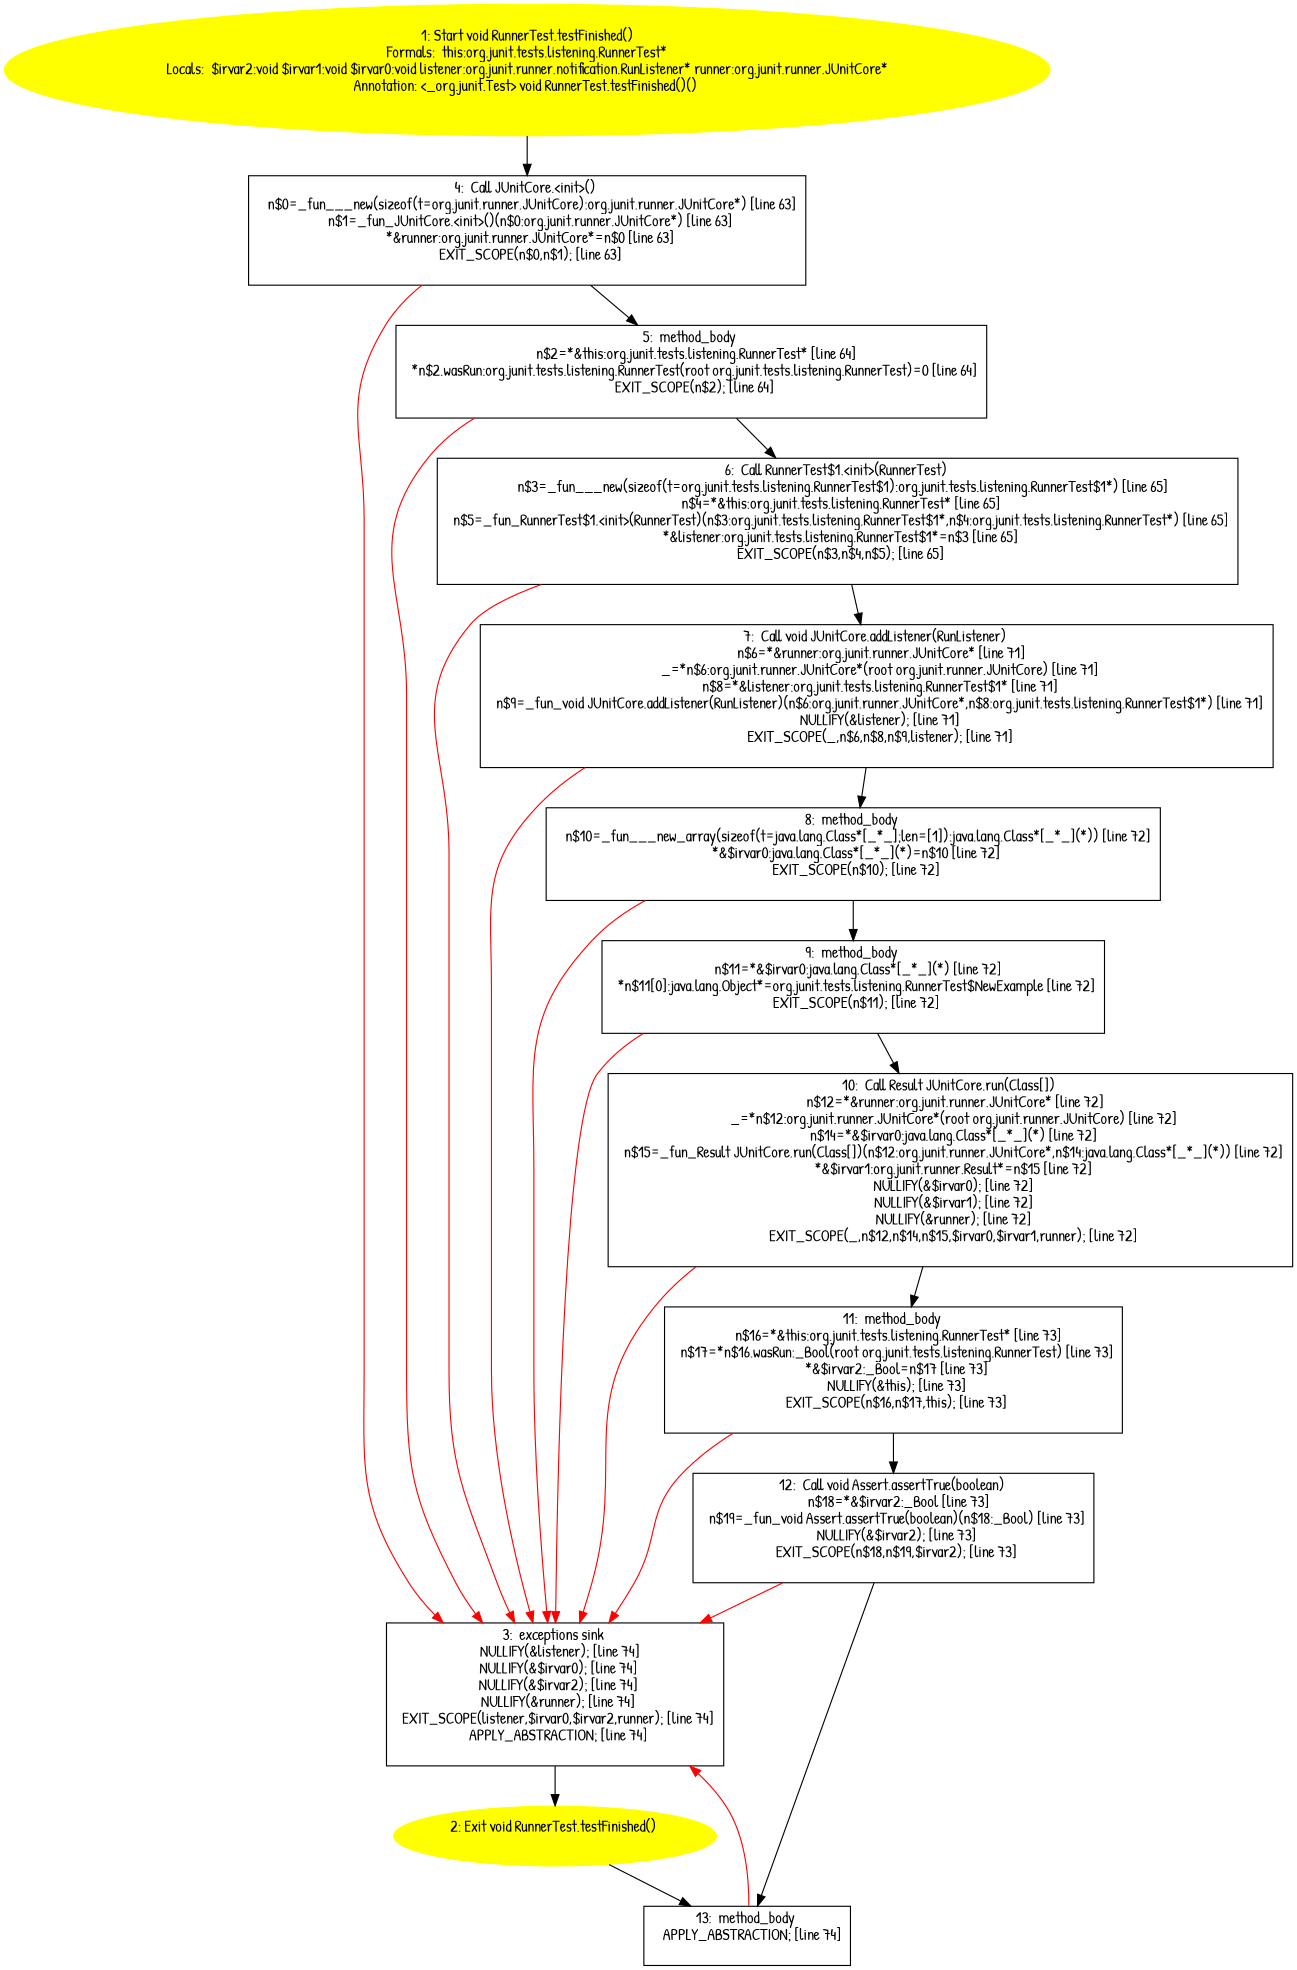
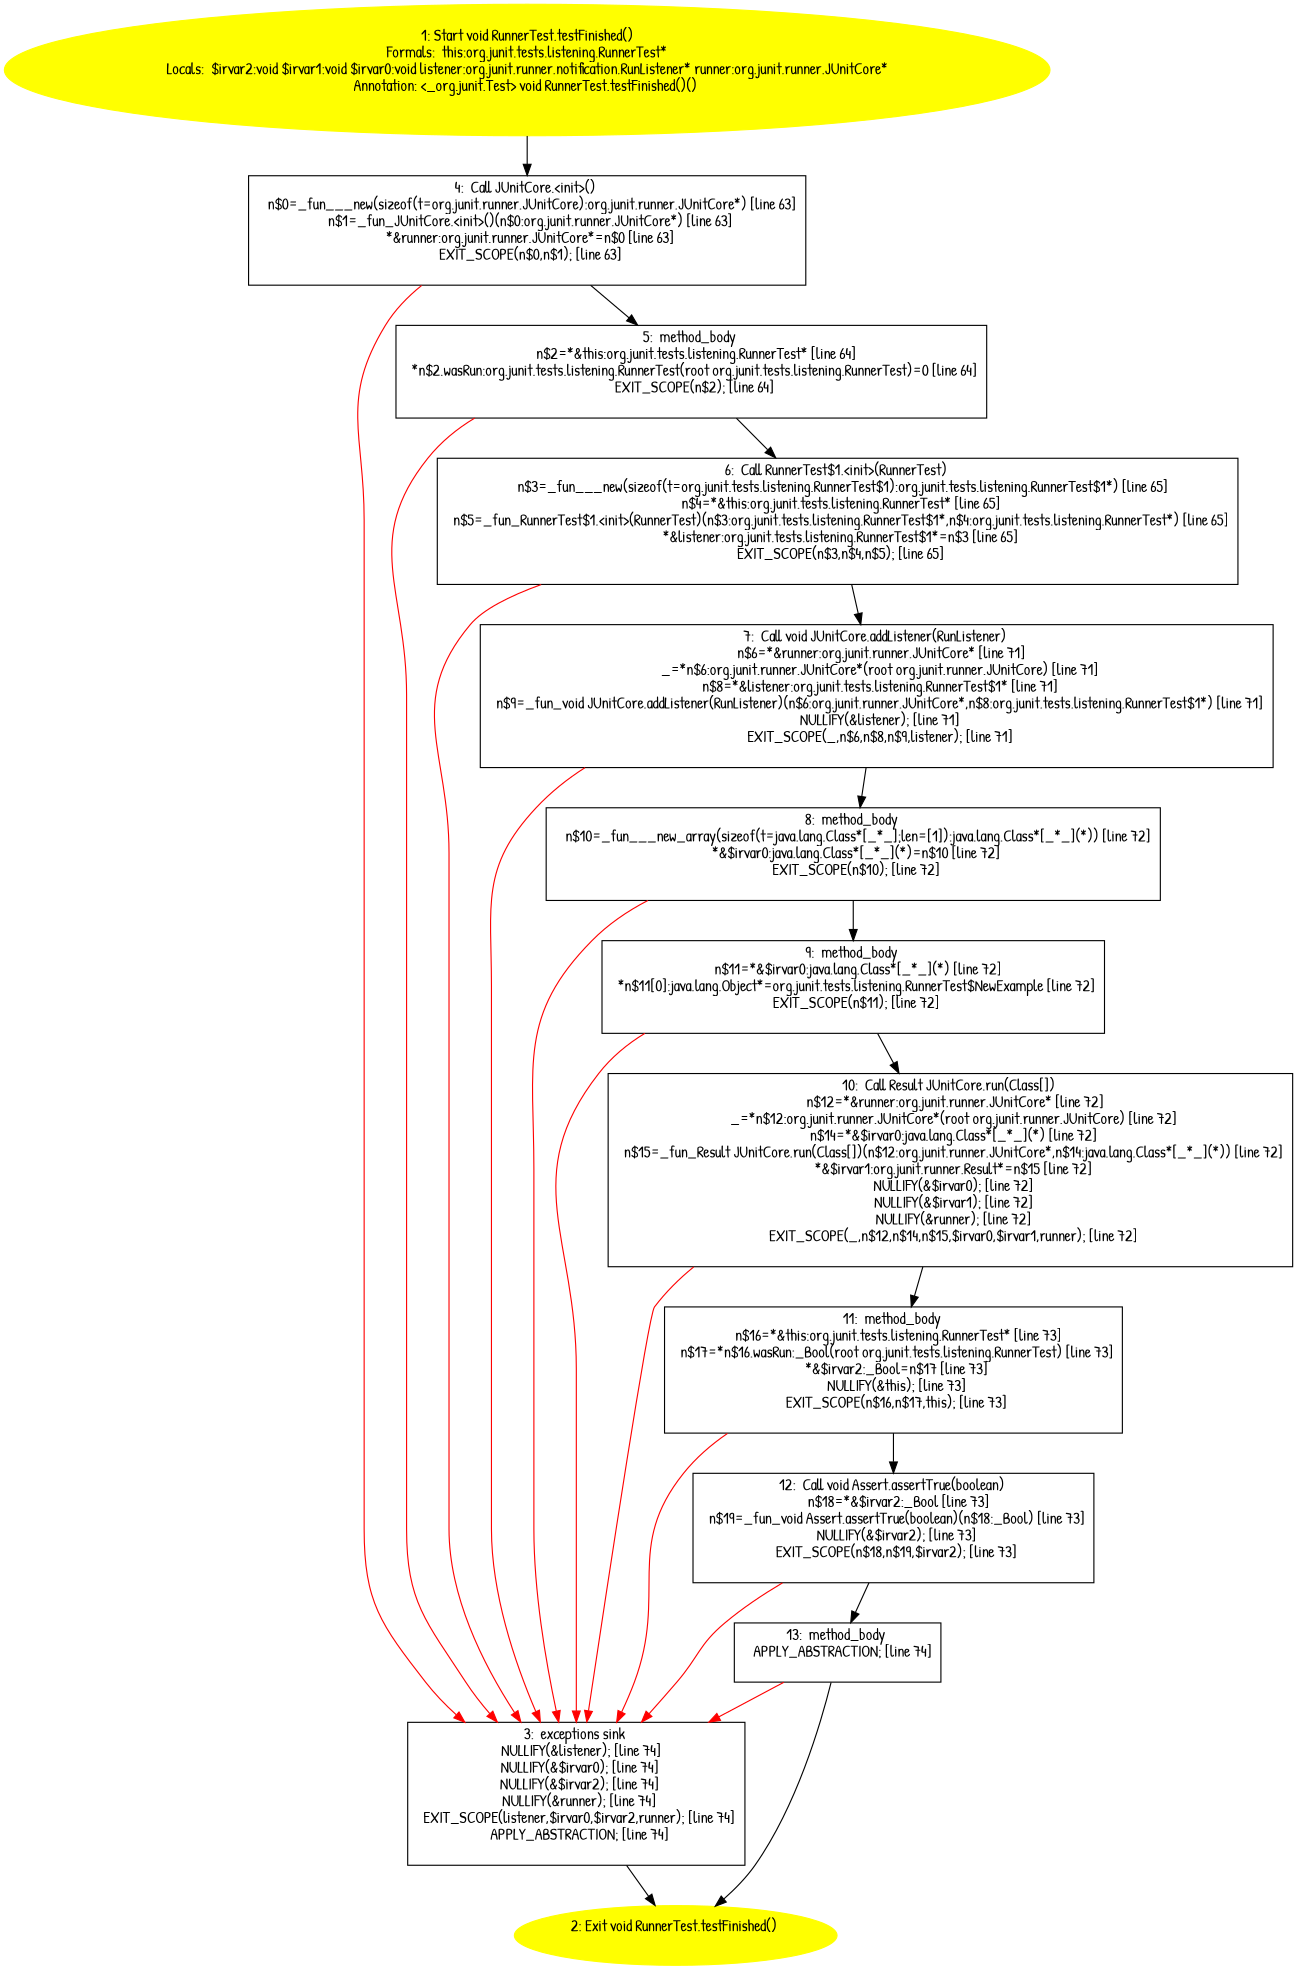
(645, 1883) -> (792, 1798)
